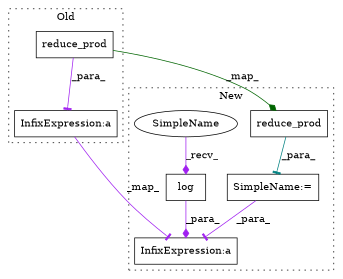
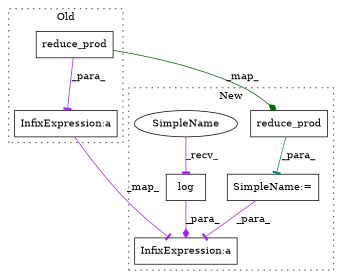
(186, 154) -> (186, 154)
